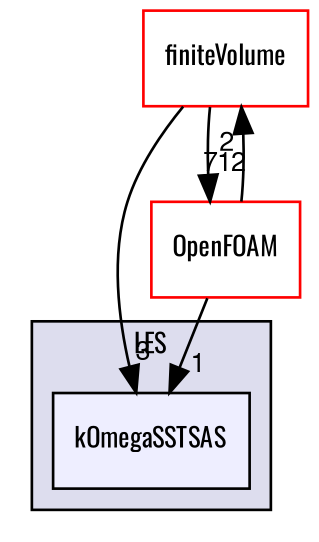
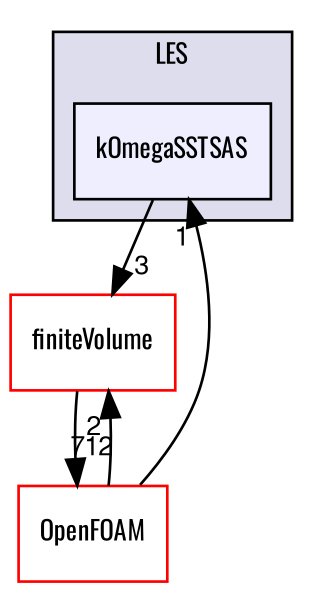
(121, 229) -> (137, 236)
